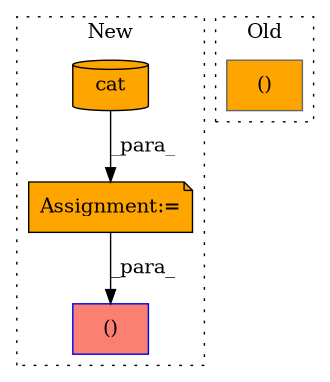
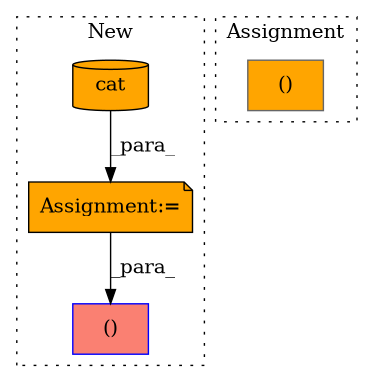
(265, 33) -> (286, 33)
